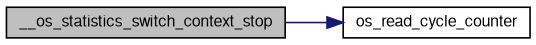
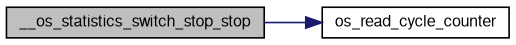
(146, 23) -> (135, 23)
